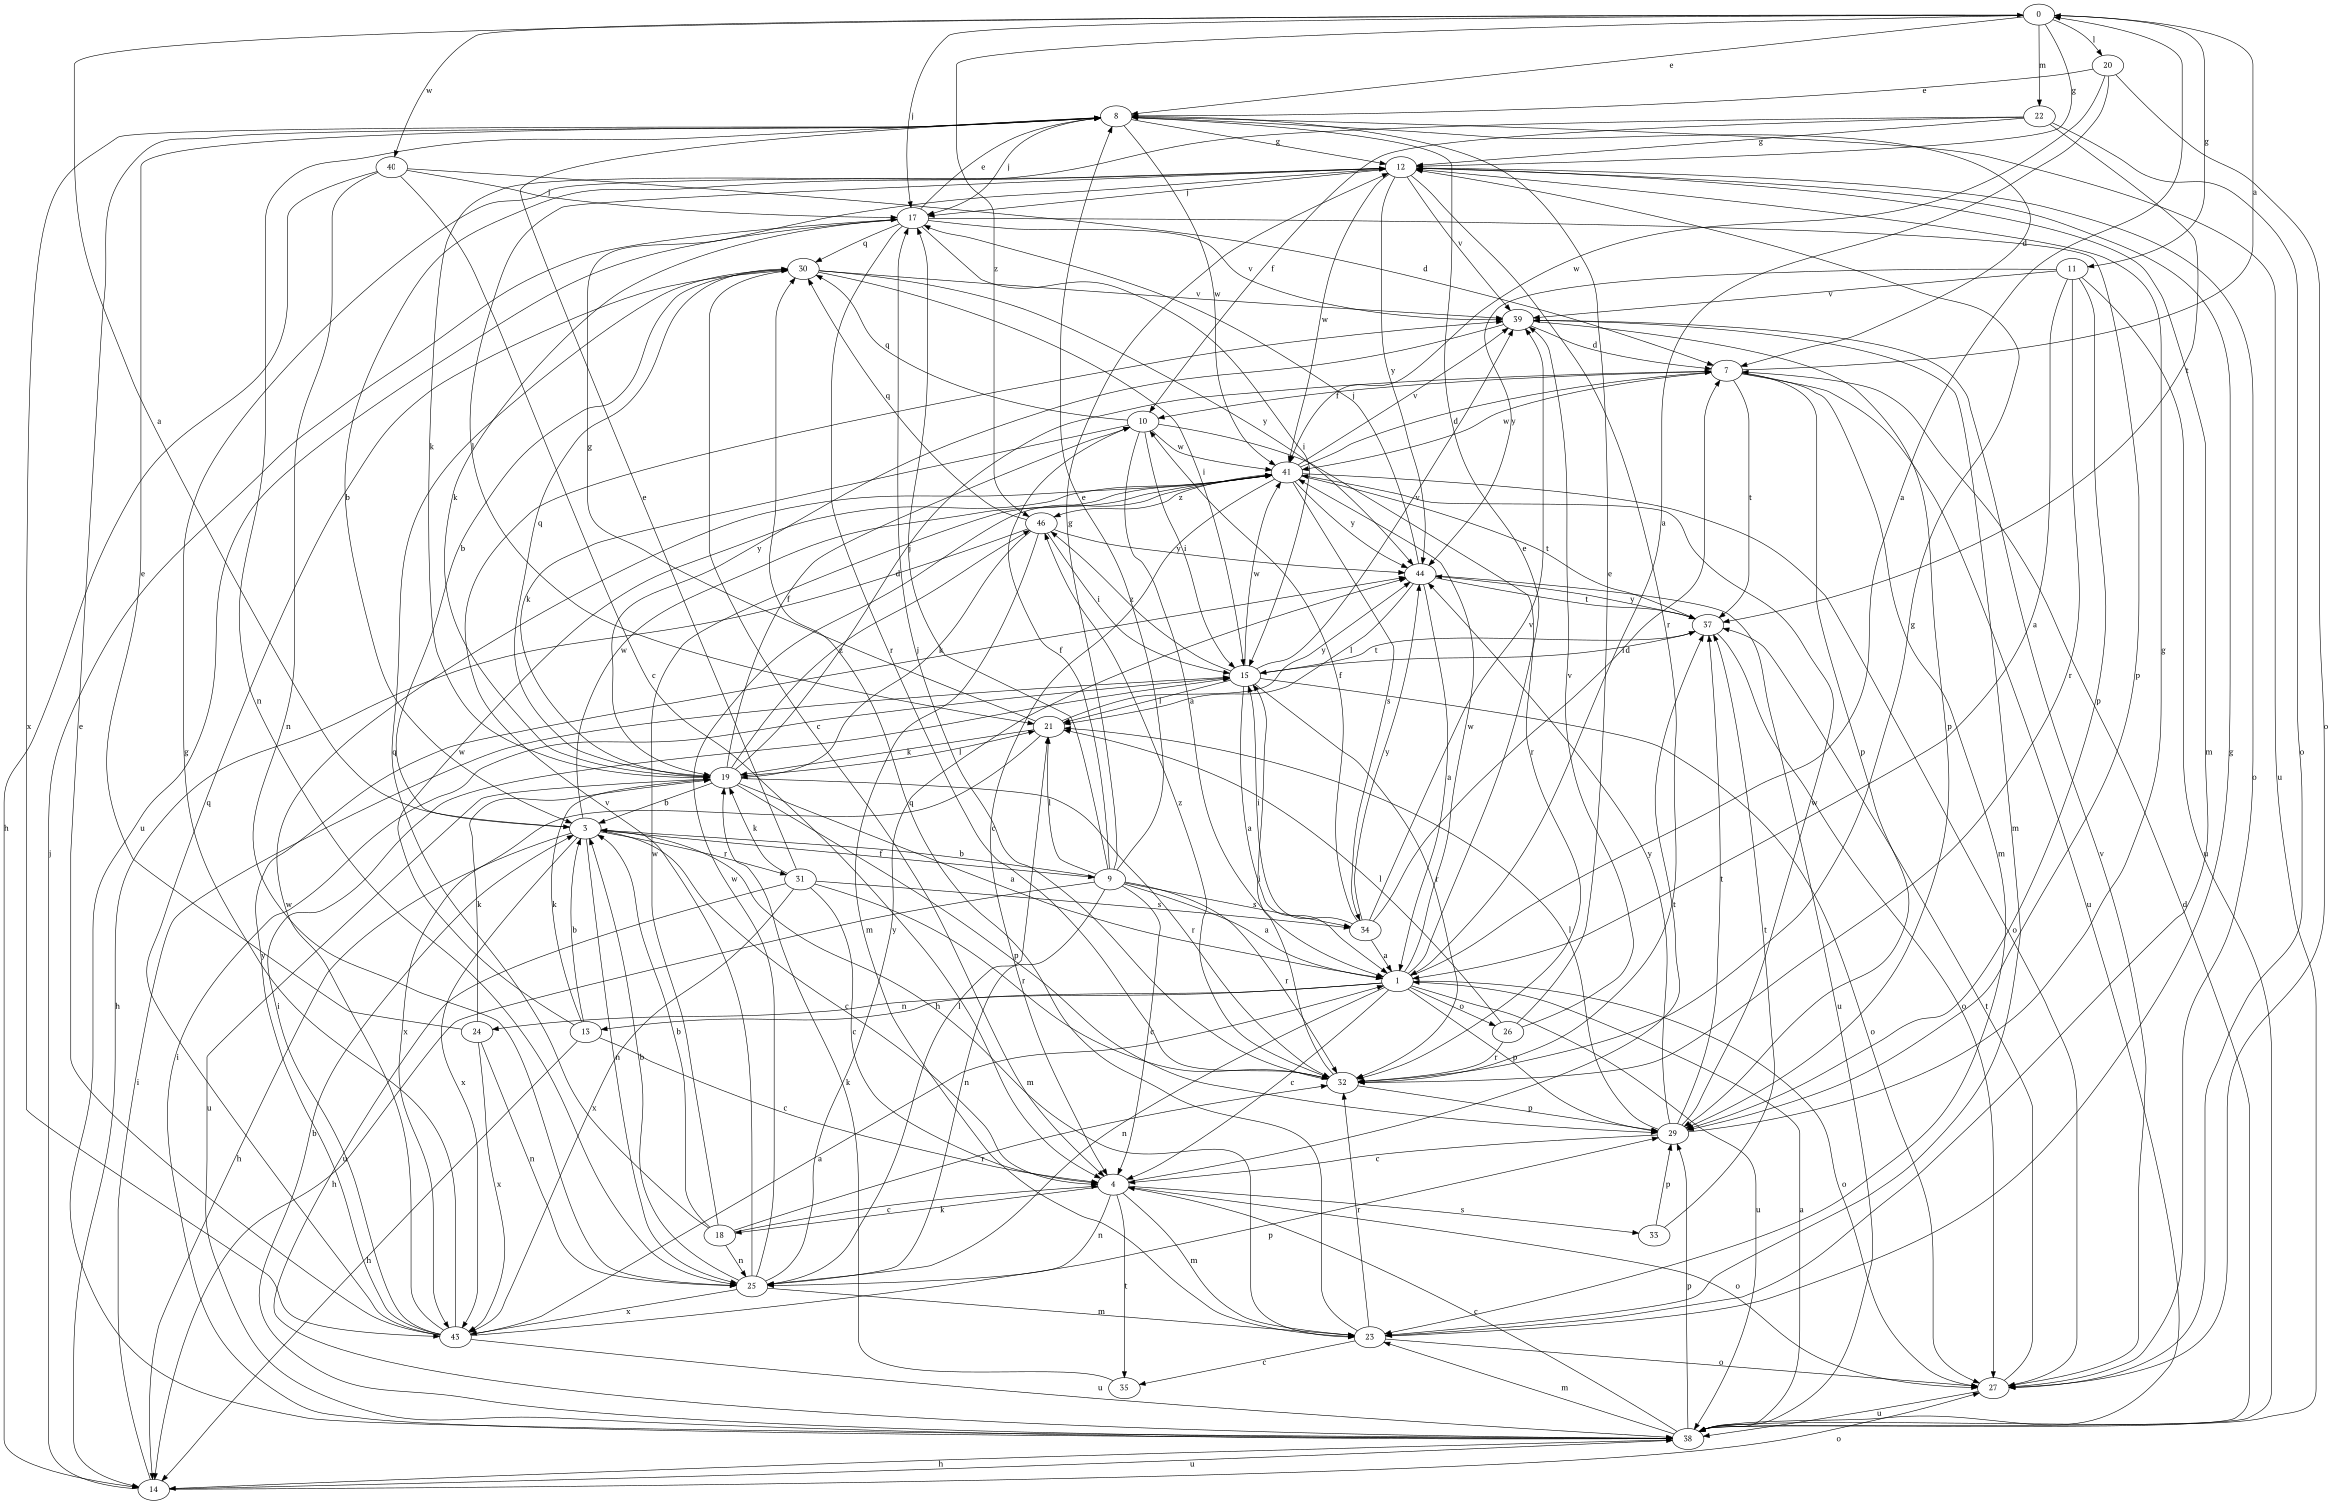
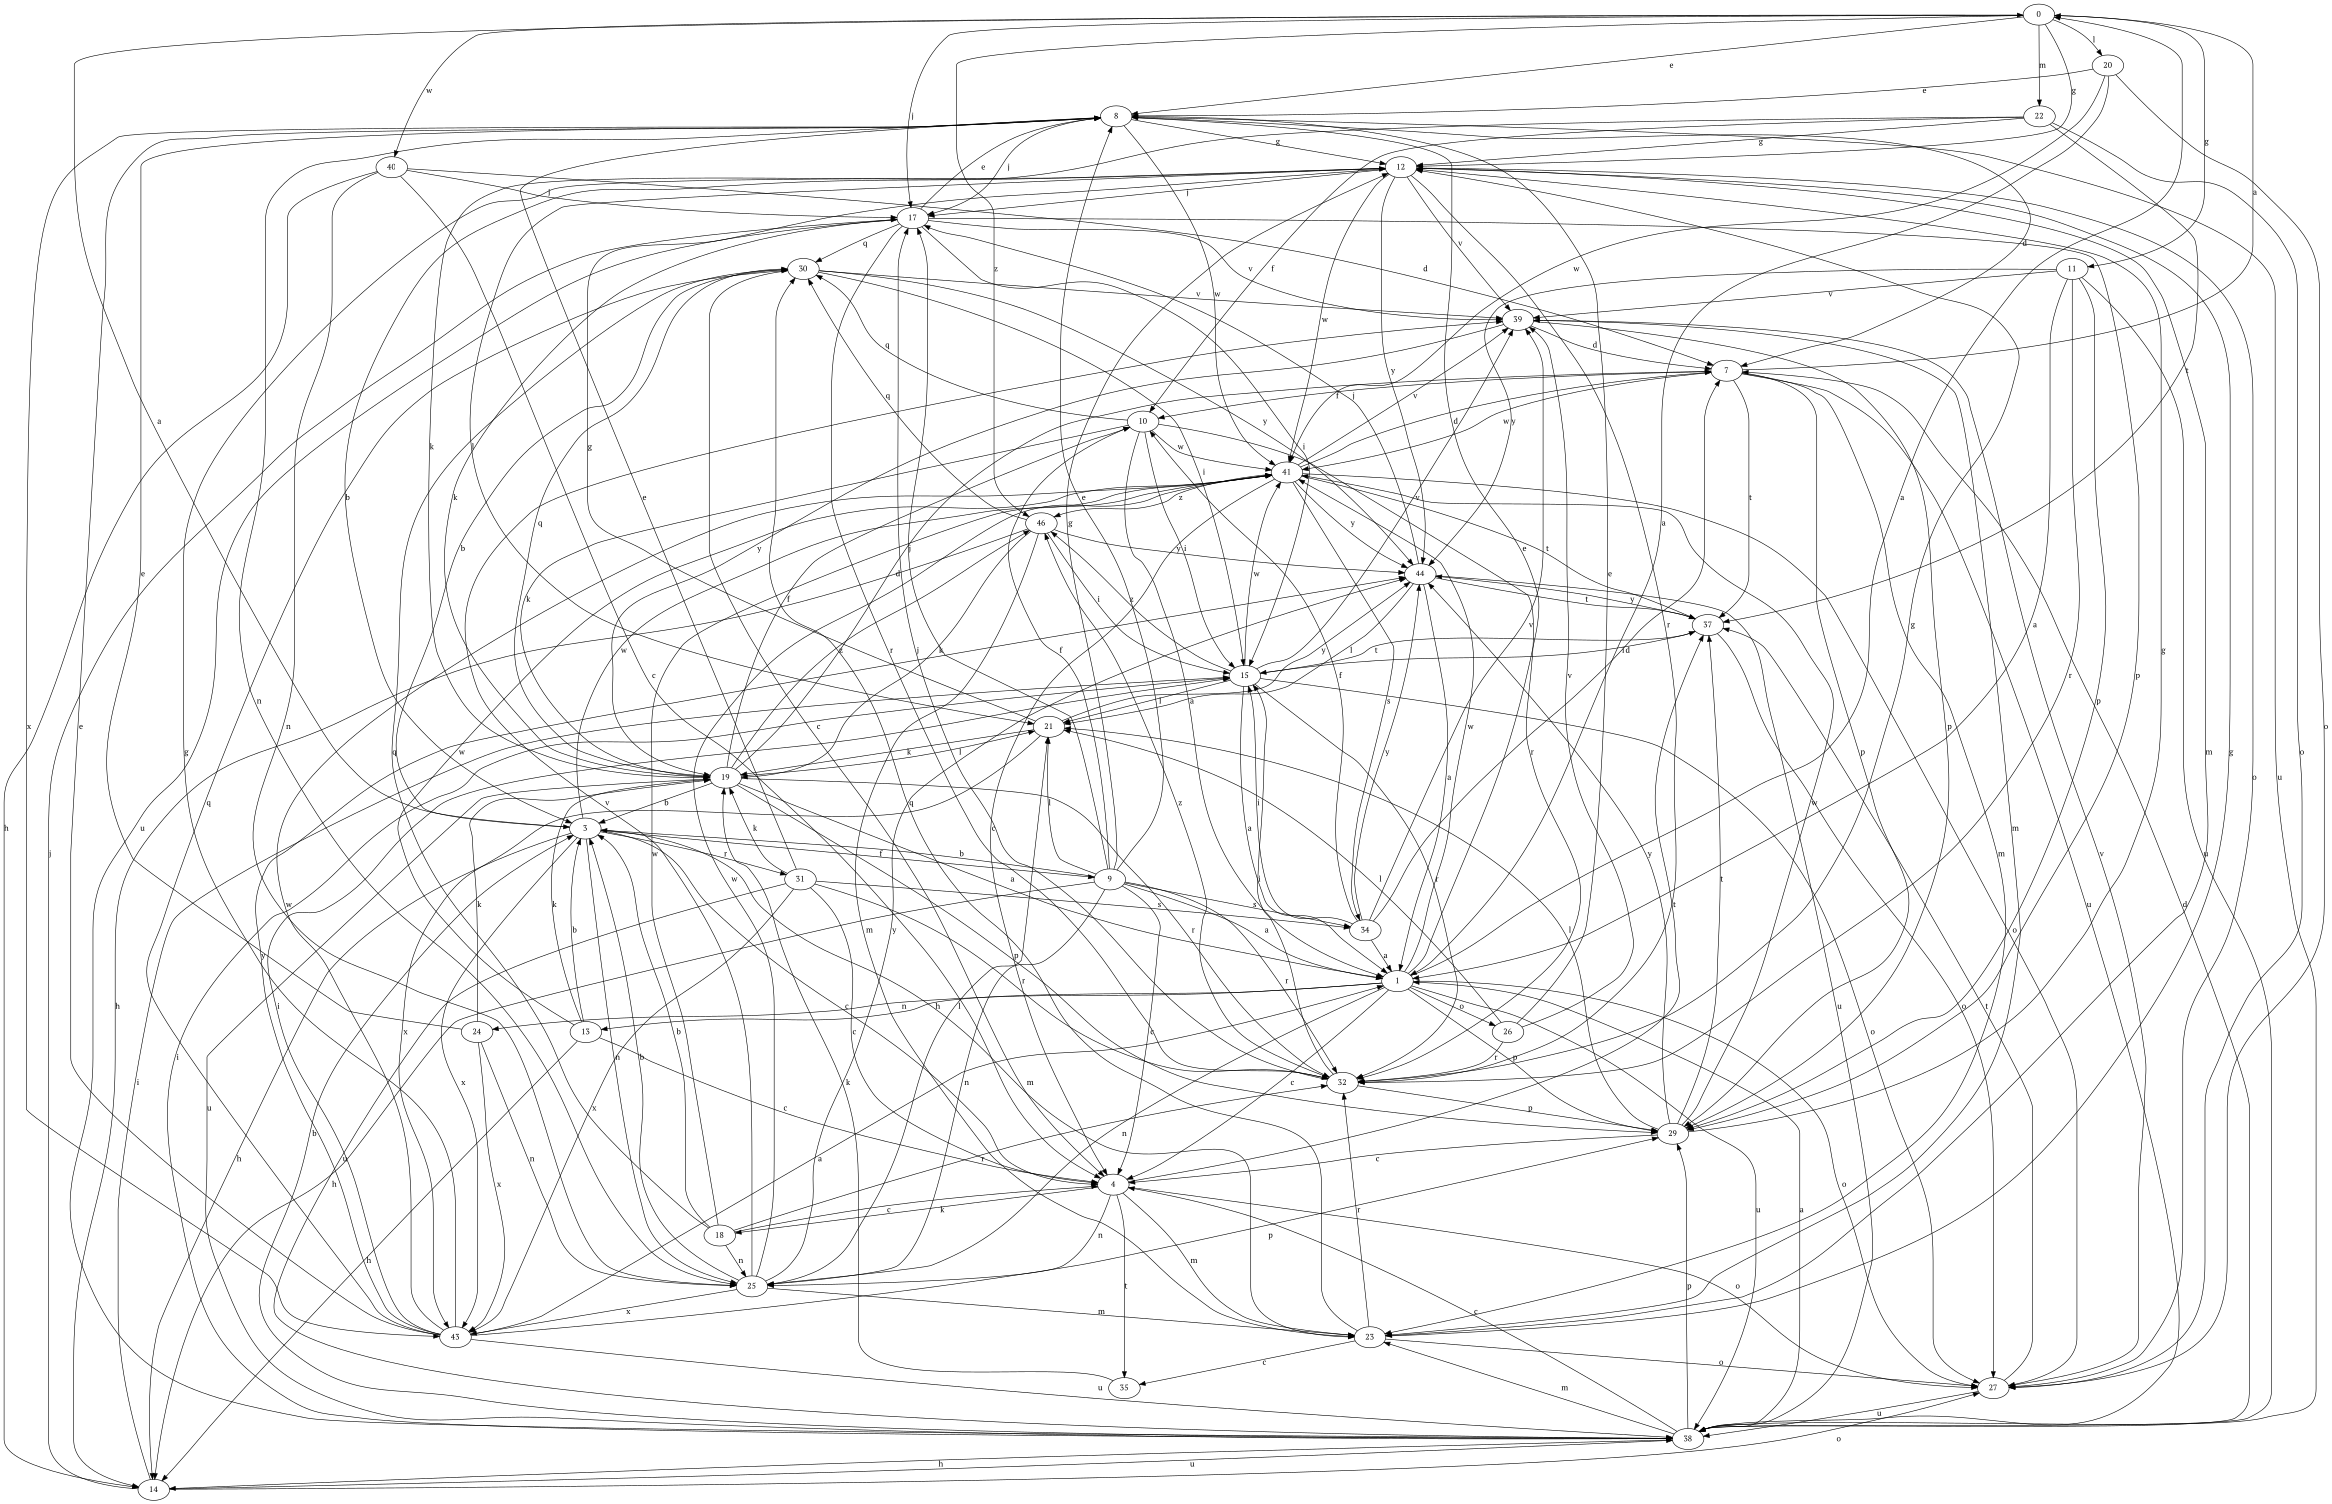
(1654, 1236) -> none
